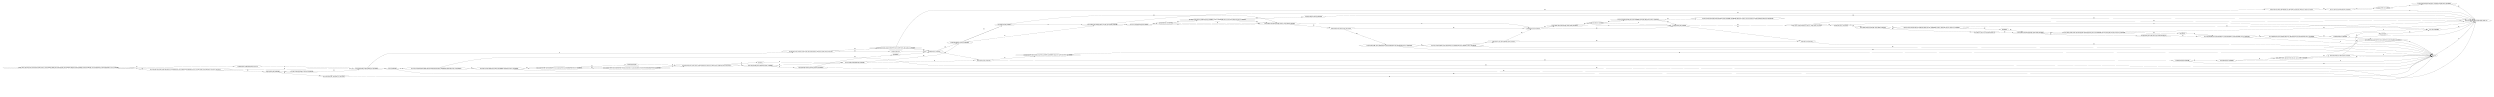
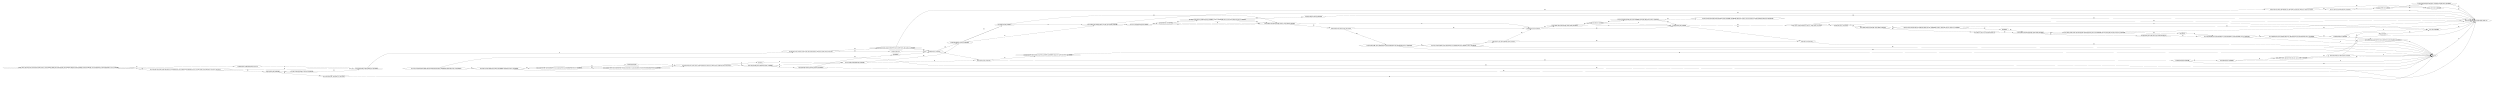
none -> (2434, 8)
(393, 69) -> none
